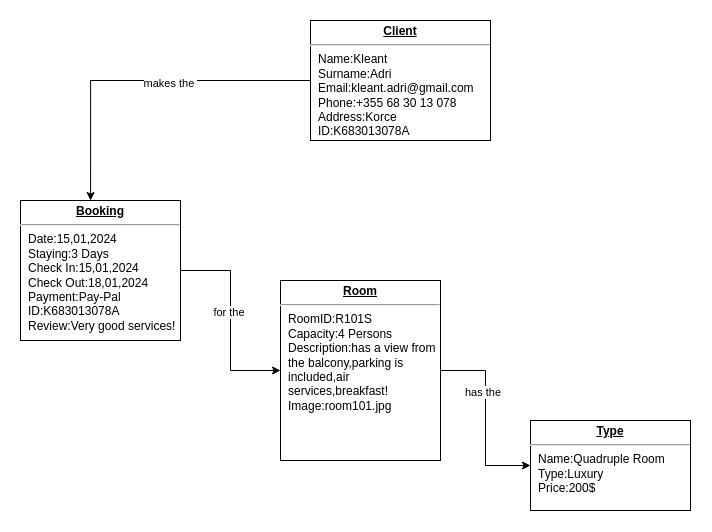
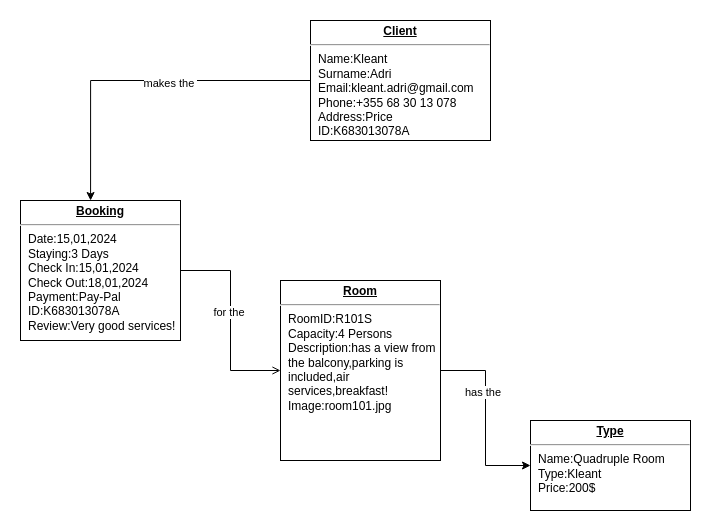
(387, 71) -> (387, 71)
(272, 371) -> (274, 371)
(590, 449) -> (590, 449)
